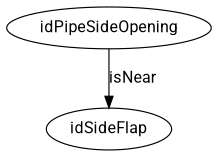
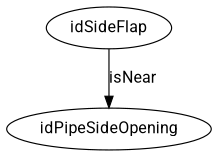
(109, 73) -> (109, 73)
